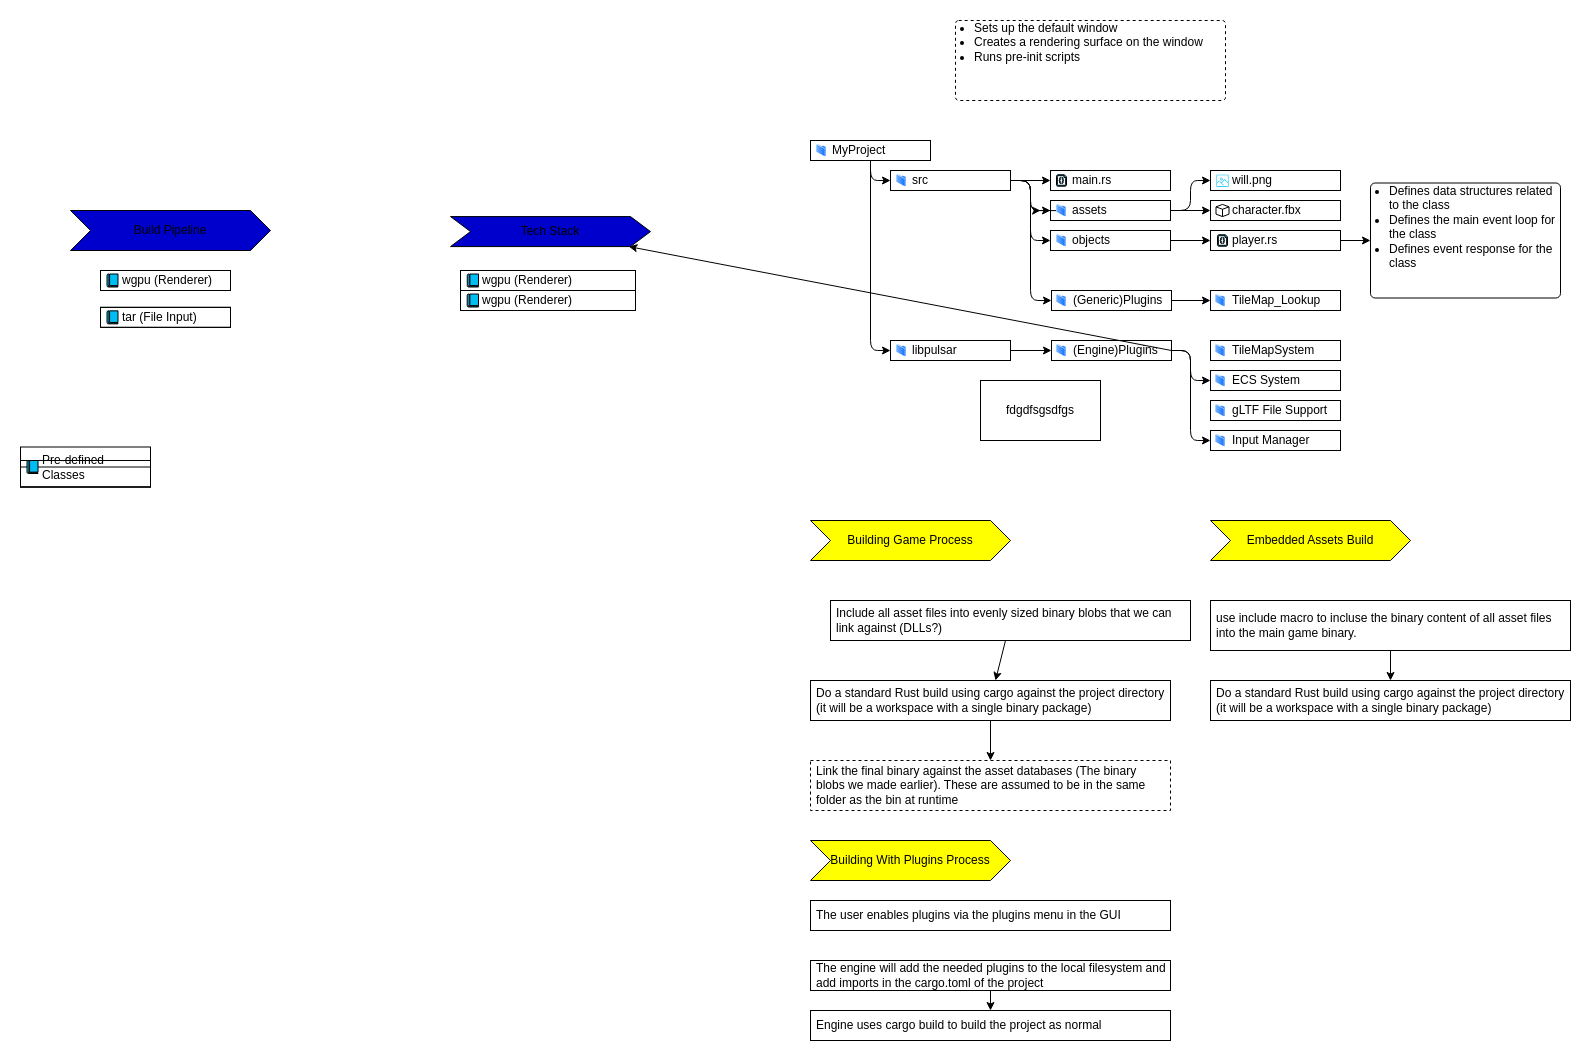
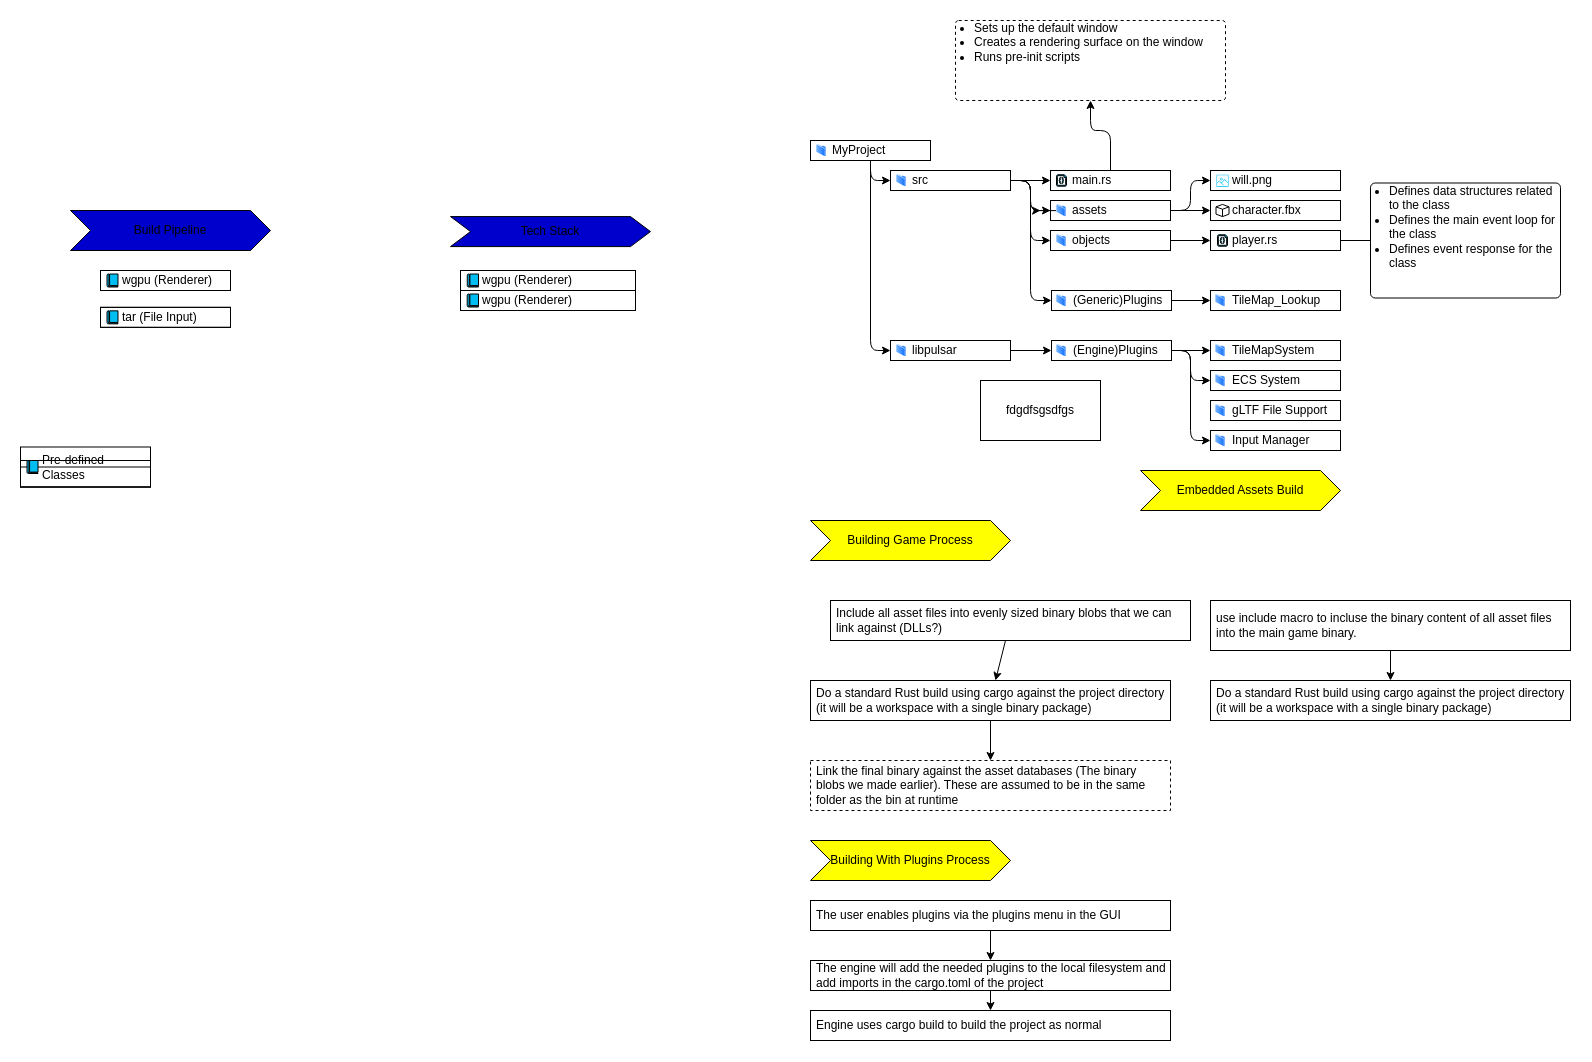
none -> (1109, 134)
(1362, 241) -> (1365, 241)
(902, 299) -> (1195, 351)
(1311, 541) -> (1241, 491)
none -> (991, 942)
